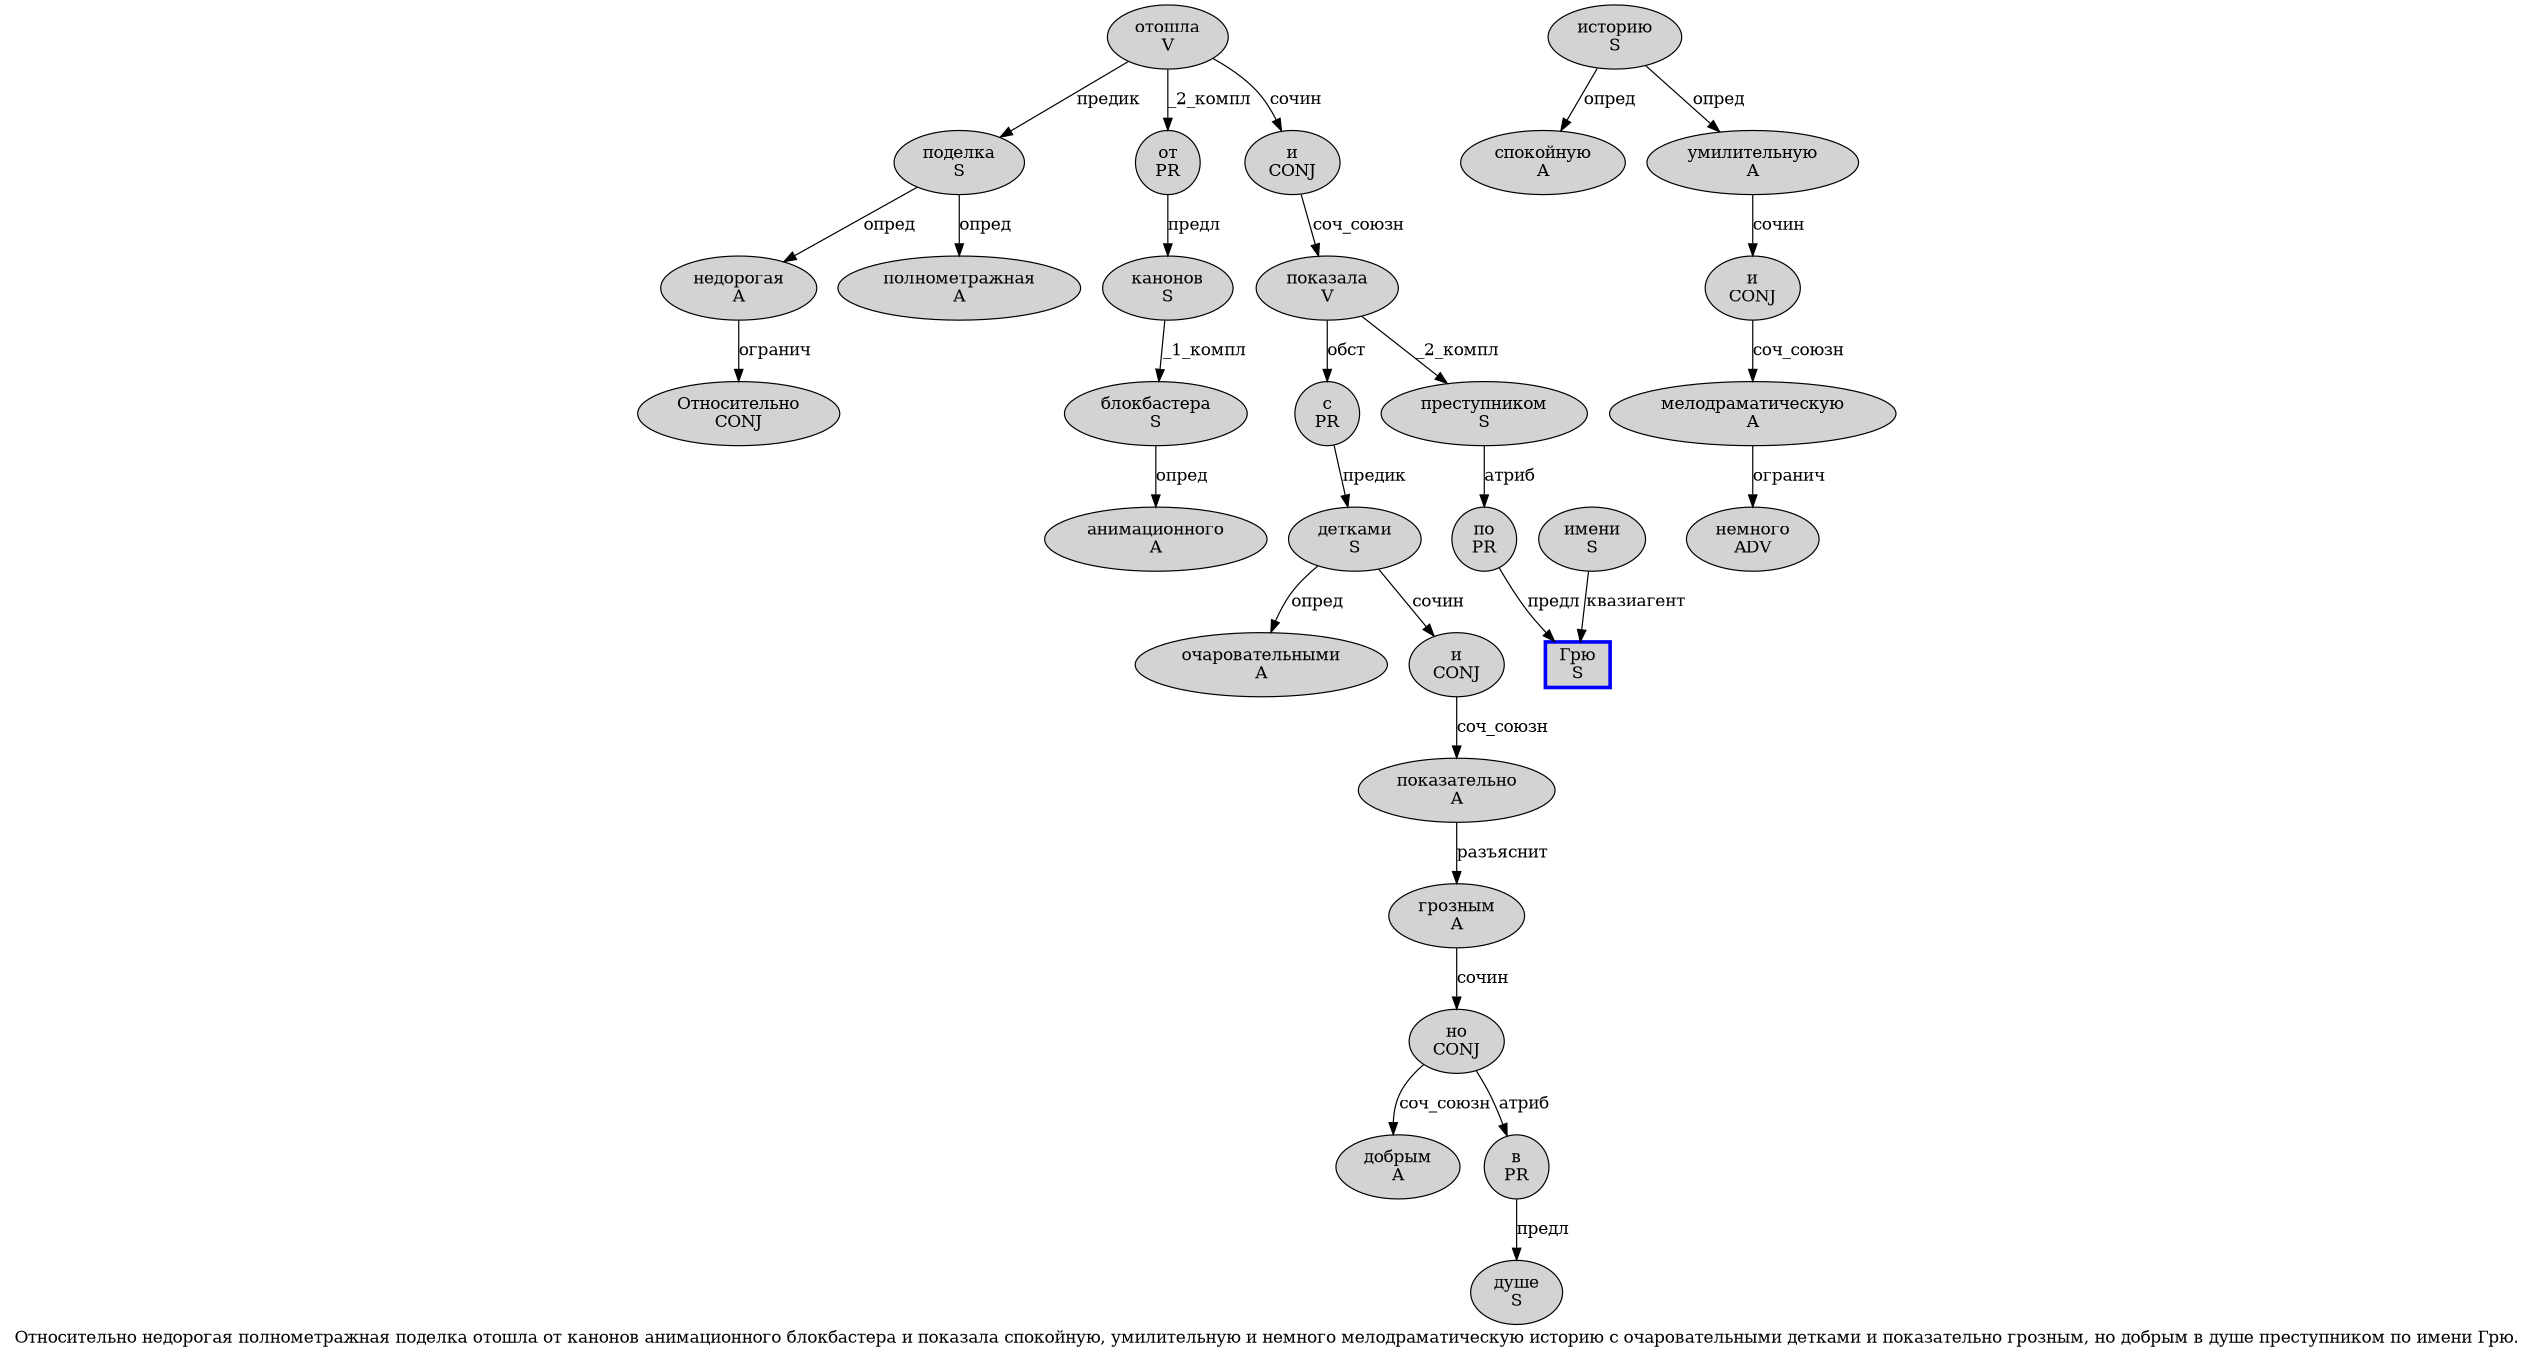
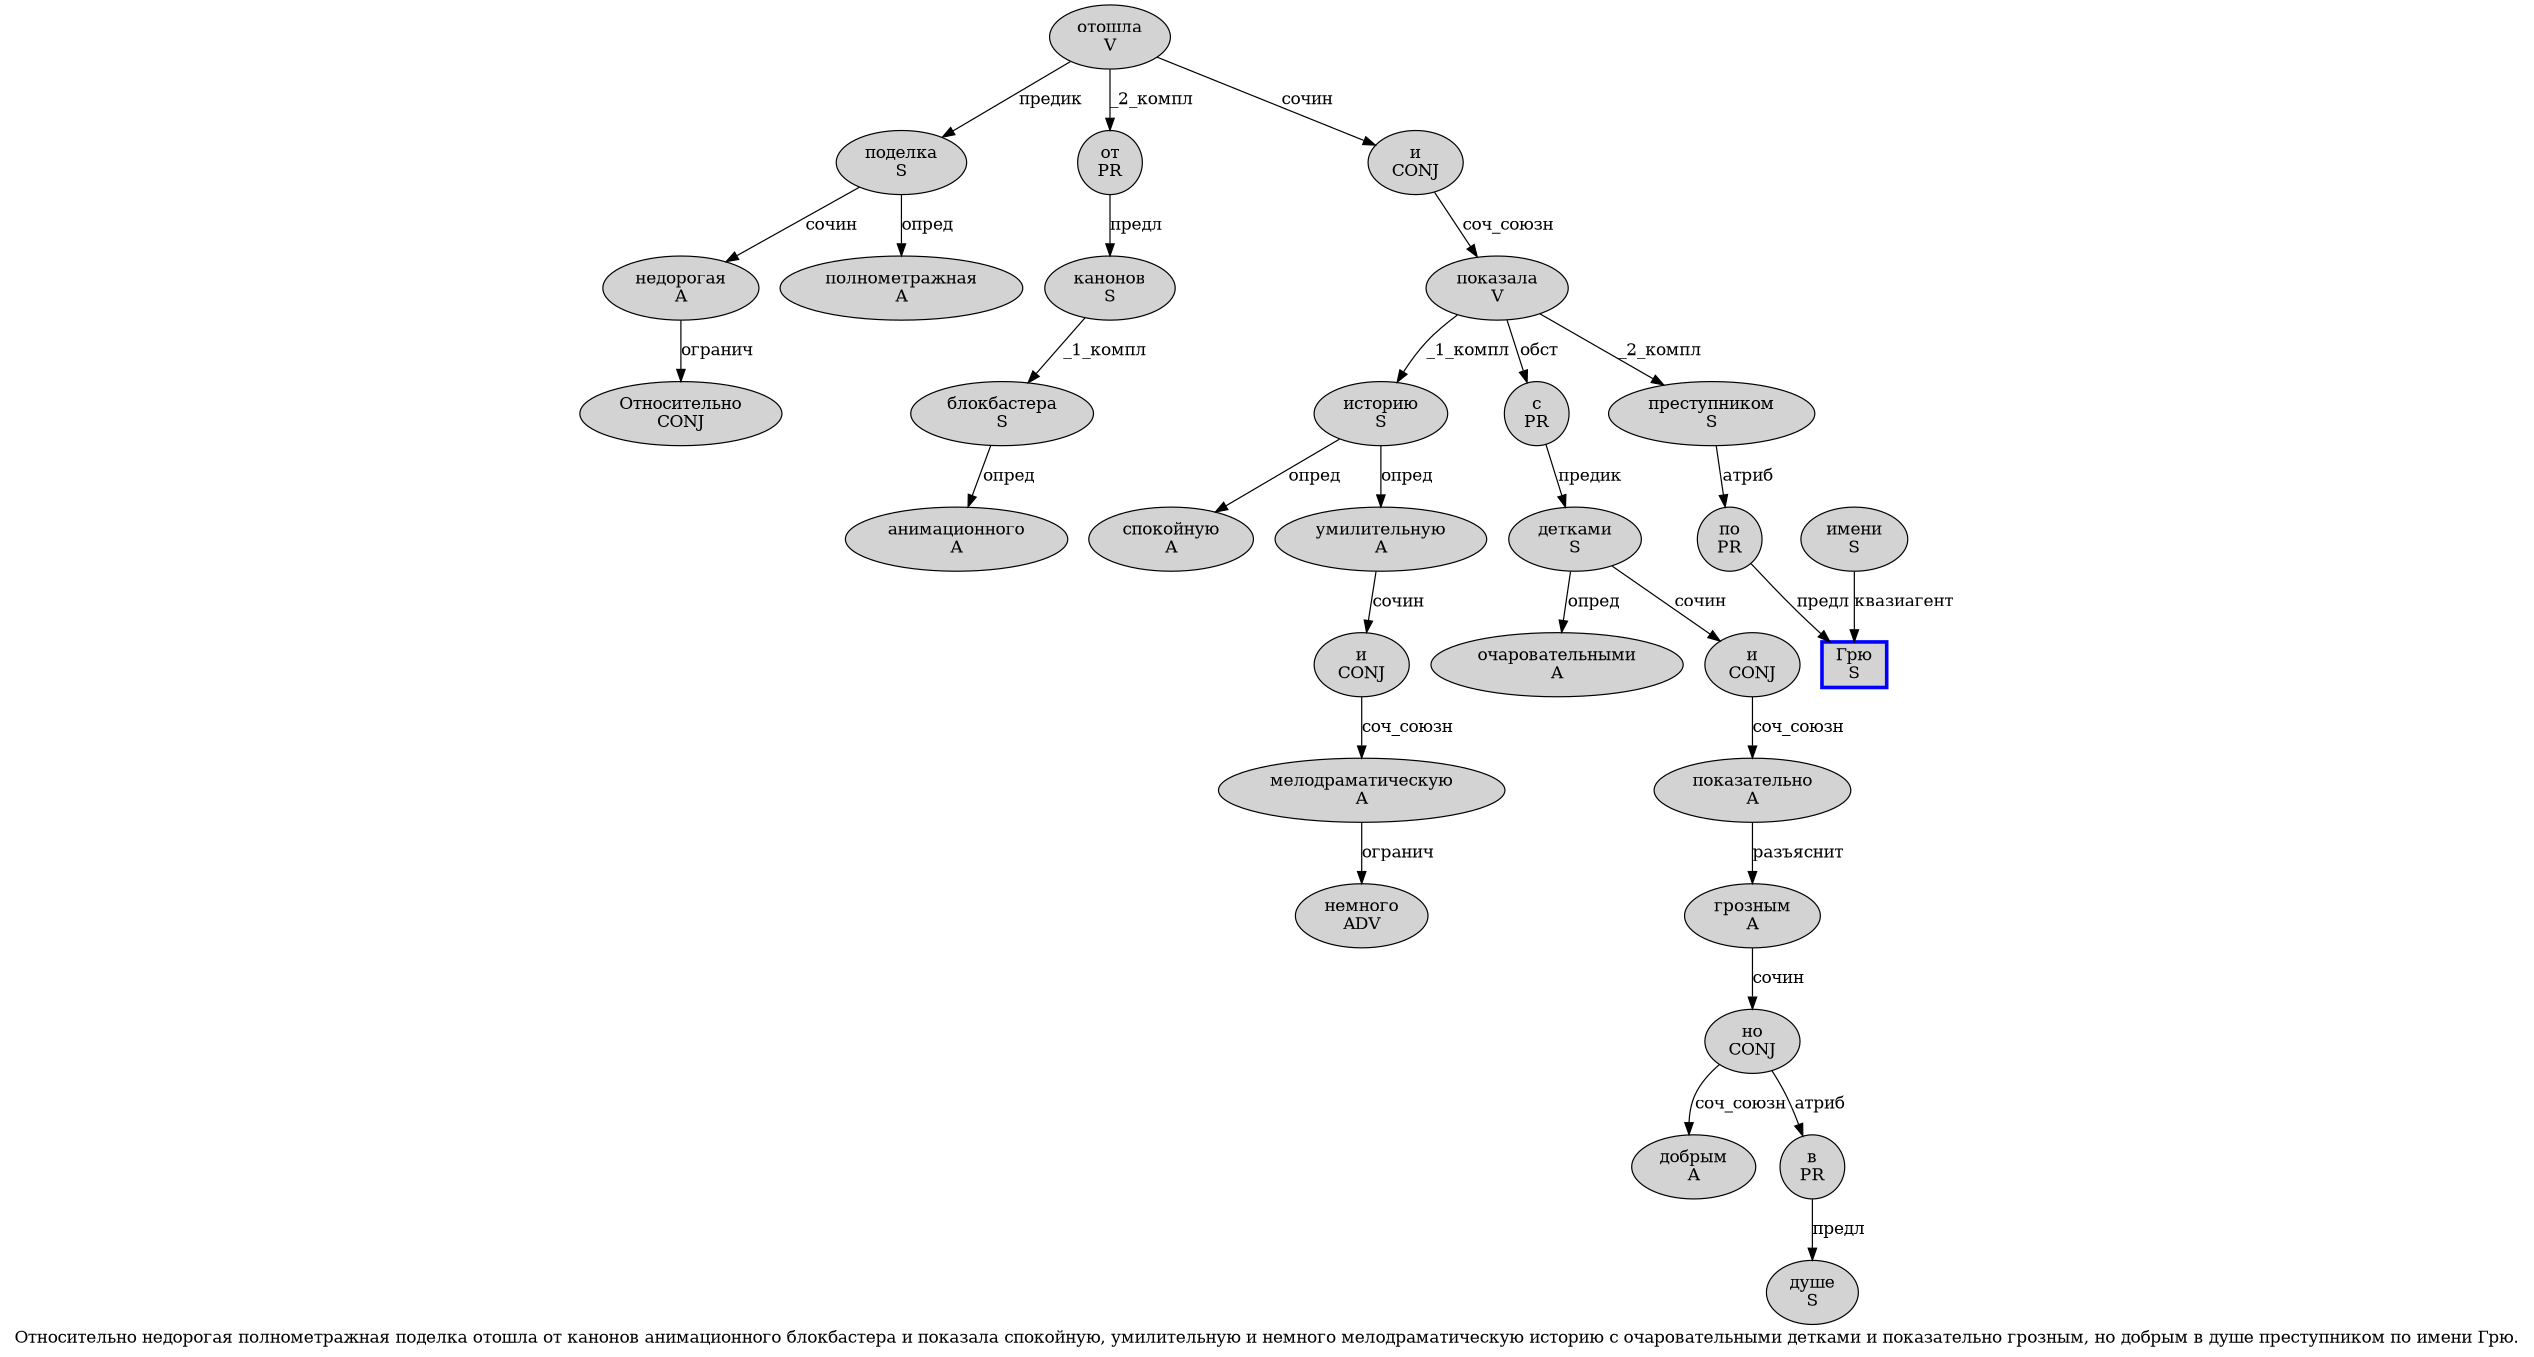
(889, 225) -> (831, 225)
none -> (1428, 341)
